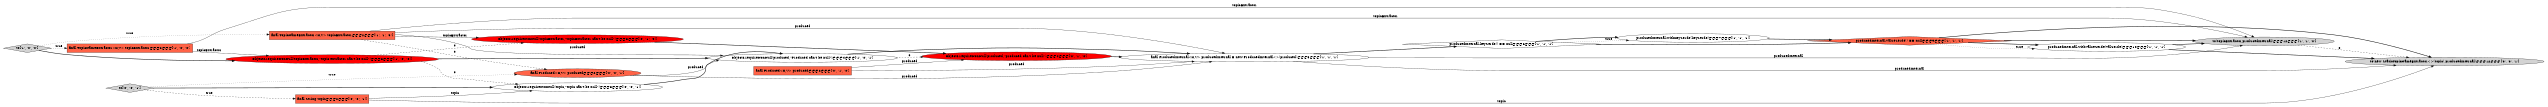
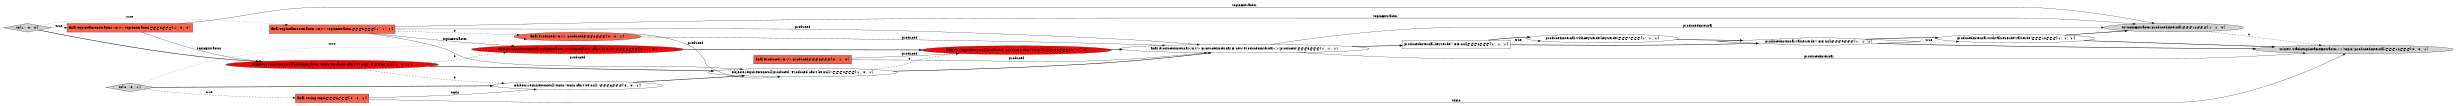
(2098, 40) -> none
(1910, 41) -> (1819, 42)
(1502, 44) -> (1456, 44)
